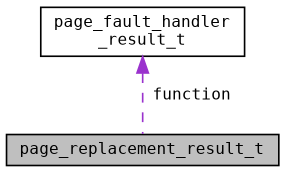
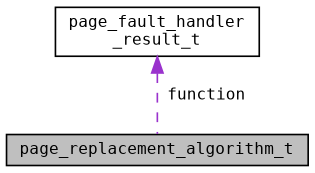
(143, 150) -> (157, 150)
